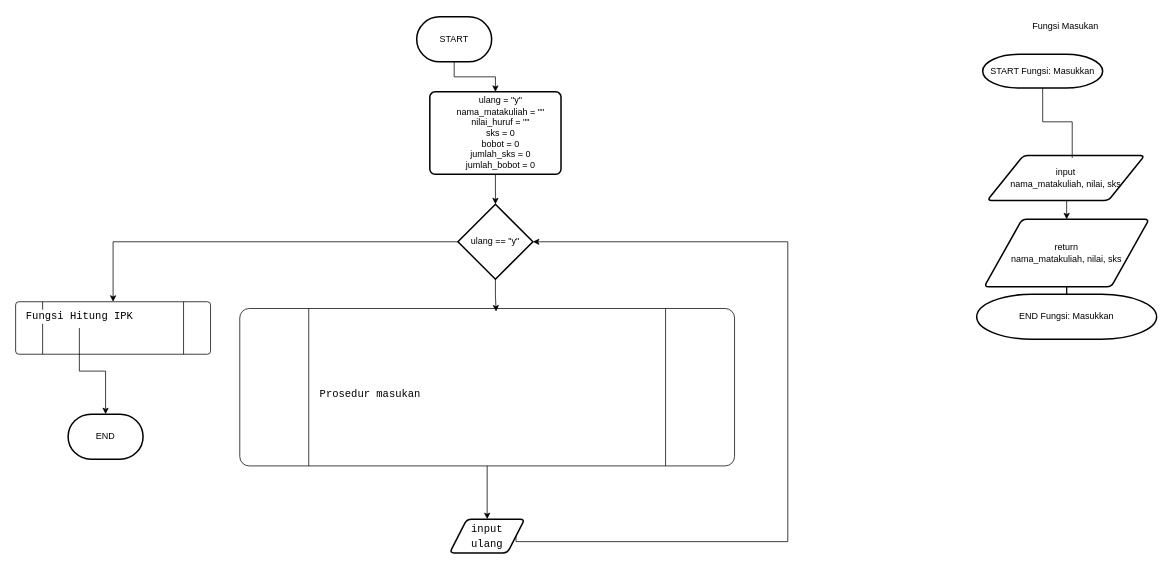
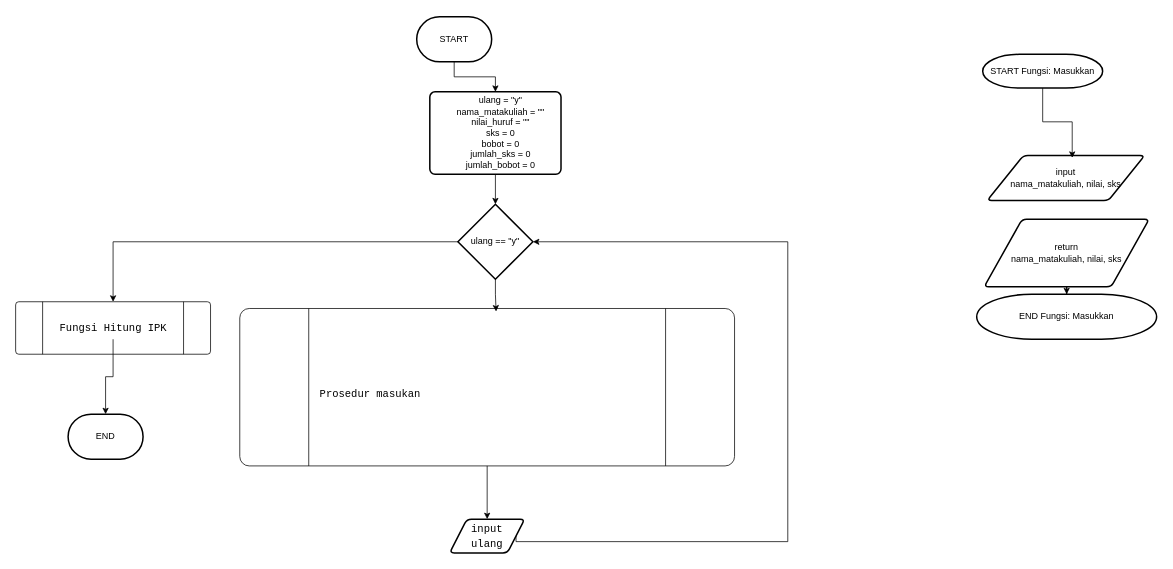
(1065, 27) -> none
(1072, 153) -> (1072, 151)
(1067, 207) -> none
(1067, 289) -> (1067, 288)
(79, 317) -> (113, 328)
